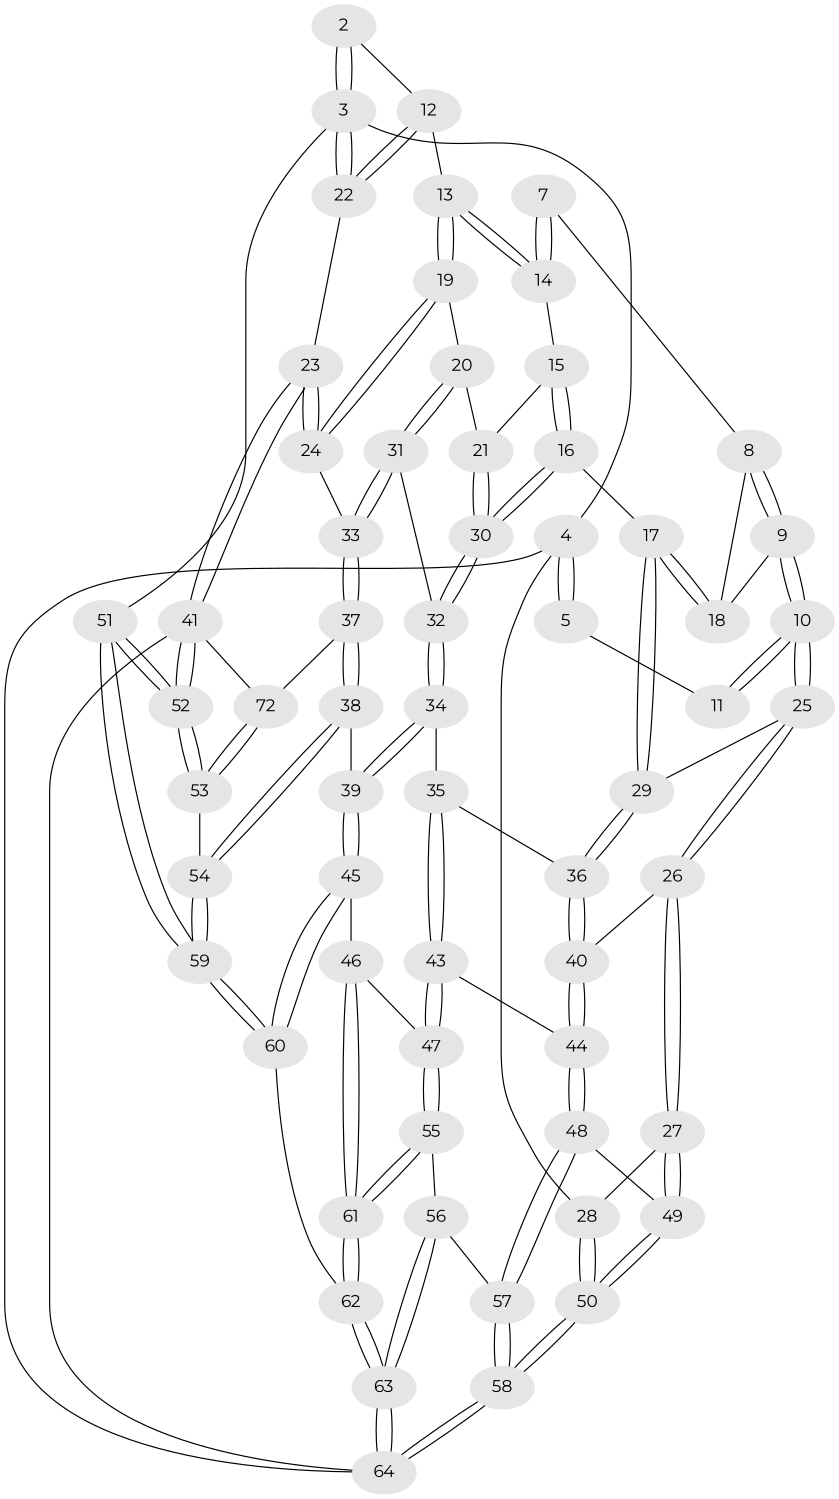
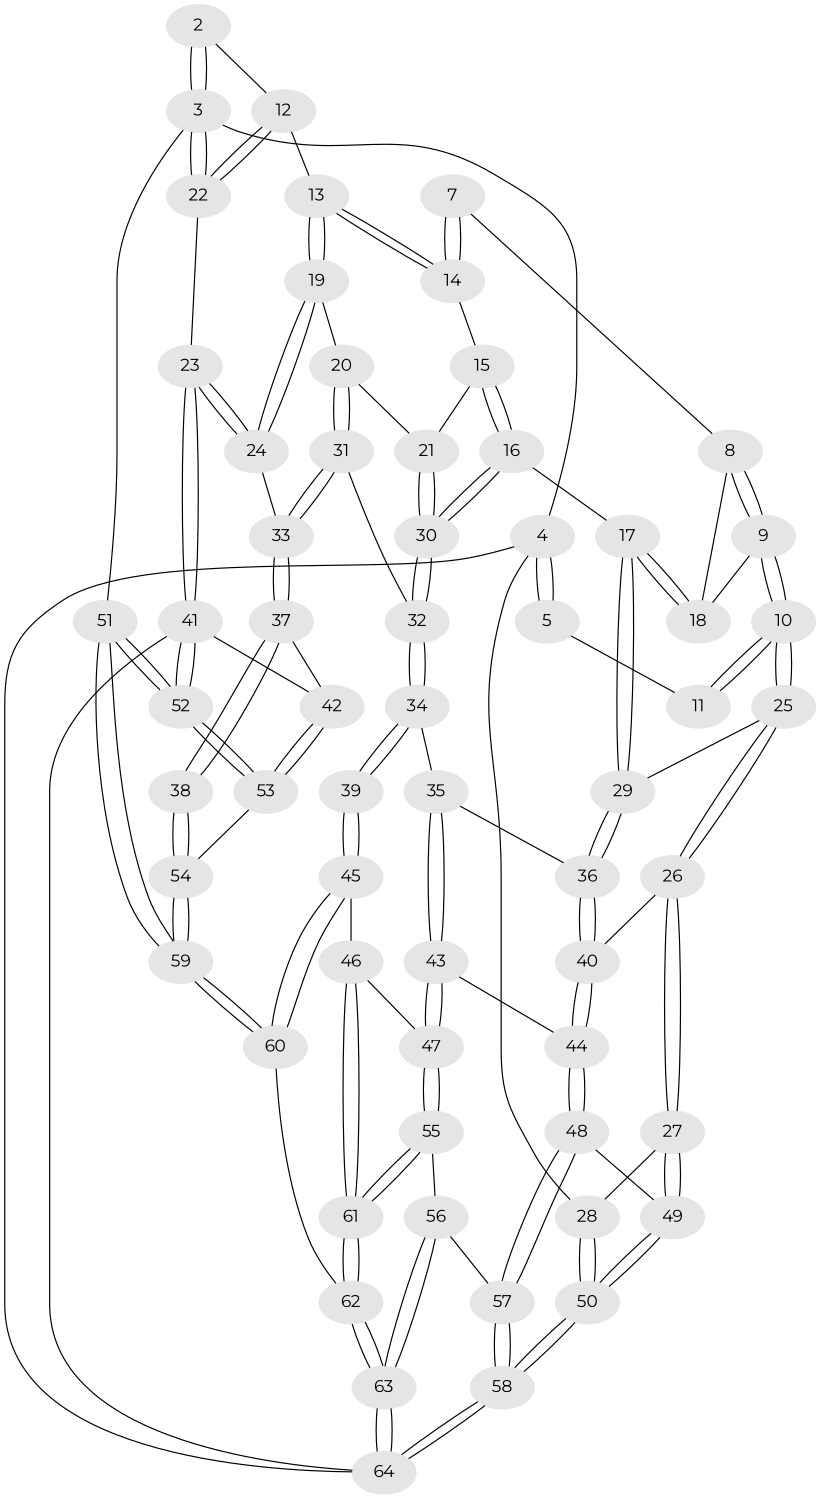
(266, 707) -> (332, 707)
(351, 749) -> none
